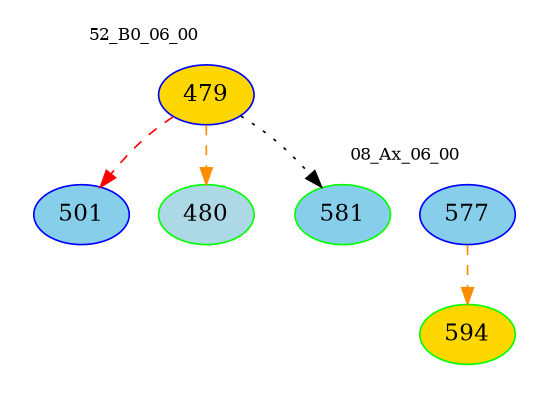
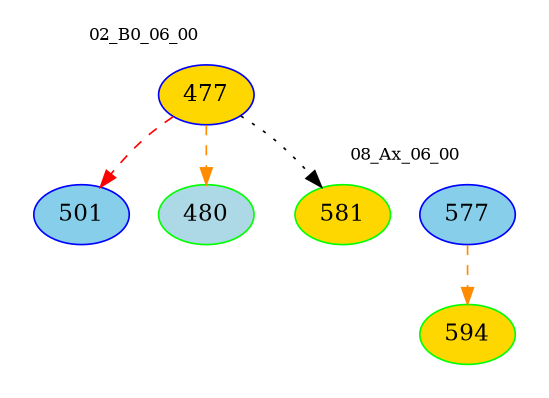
(144, 36) -> (144, 36)
(206, 95) -> (206, 95)
(343, 215) -> (343, 215)
